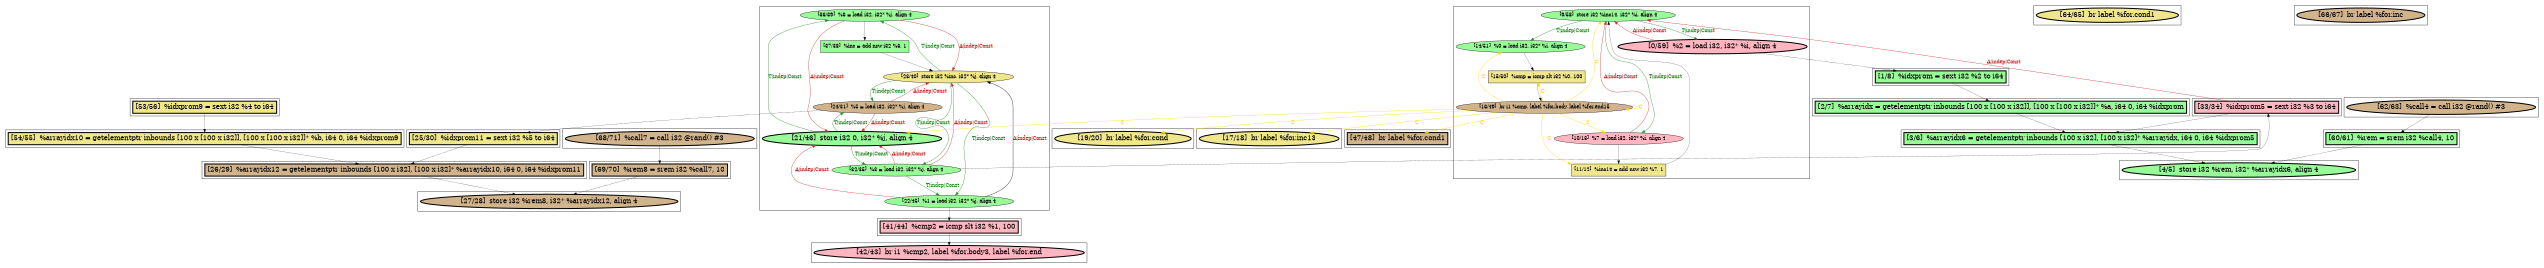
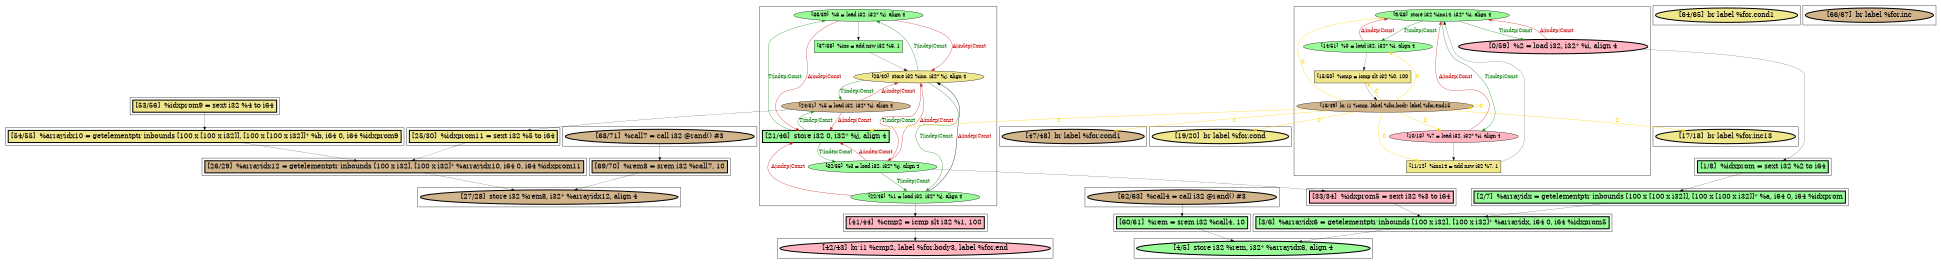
(1940, 58) -> (1366, 25)
(918, 127) -> (887, 116)
(852, 139) -> (826, 136)
(1398, 139) -> (1073, 136)
